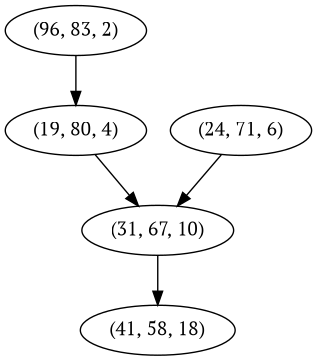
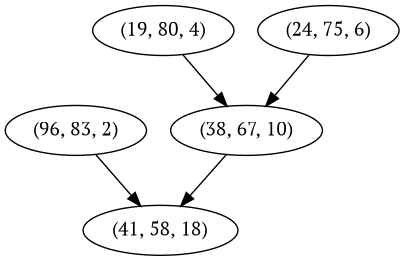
(76, 74) -> (114, 175)
(241, 130) -> (328, 31)
(158, 230) -> (247, 130)
